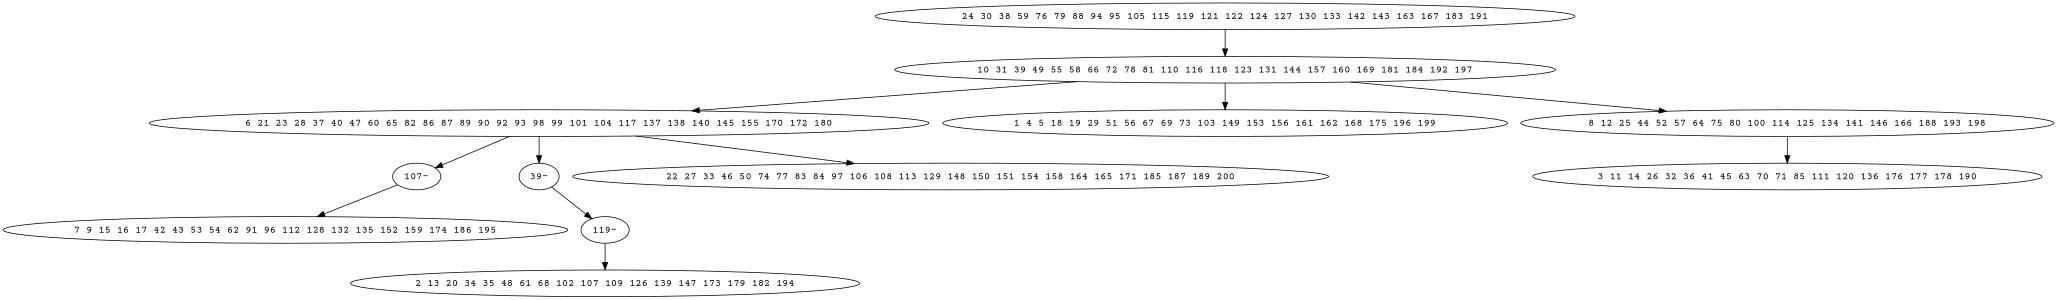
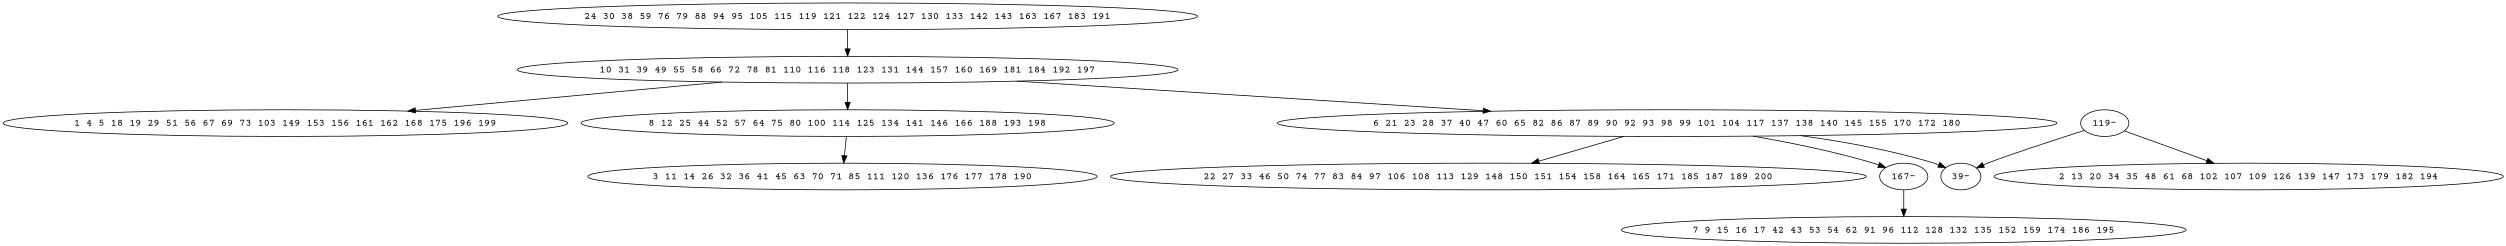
(417, 177) -> (1904, 177)
(569, 201) -> (2034, 147)
